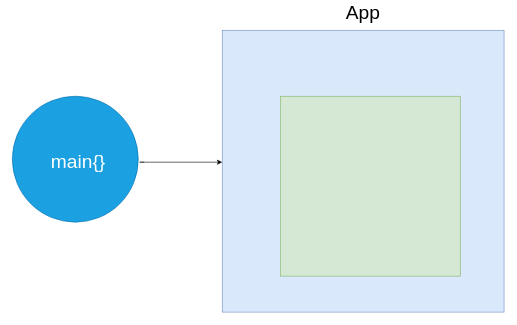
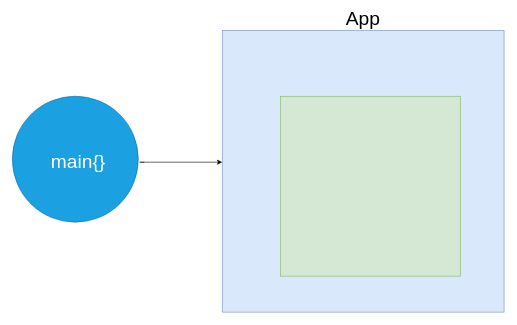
(363, 12) -> (363, 18)
